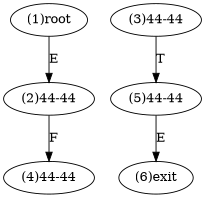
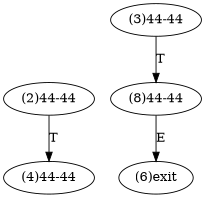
(49, 20) -> none
(156, 99) -> (156, 99)
(54, 138) -> (54, 138)
